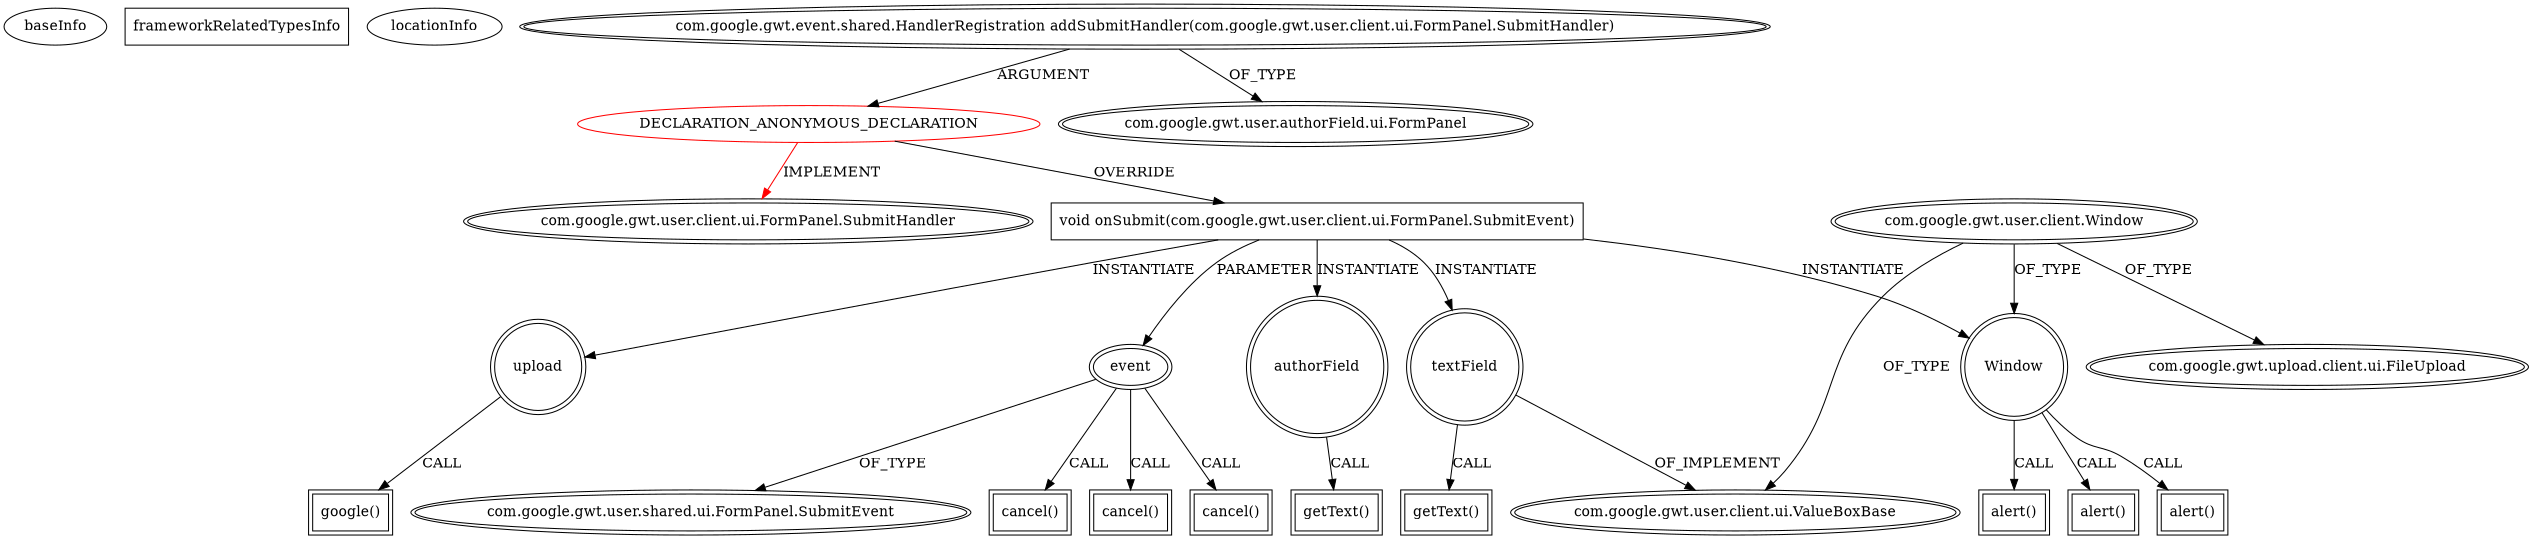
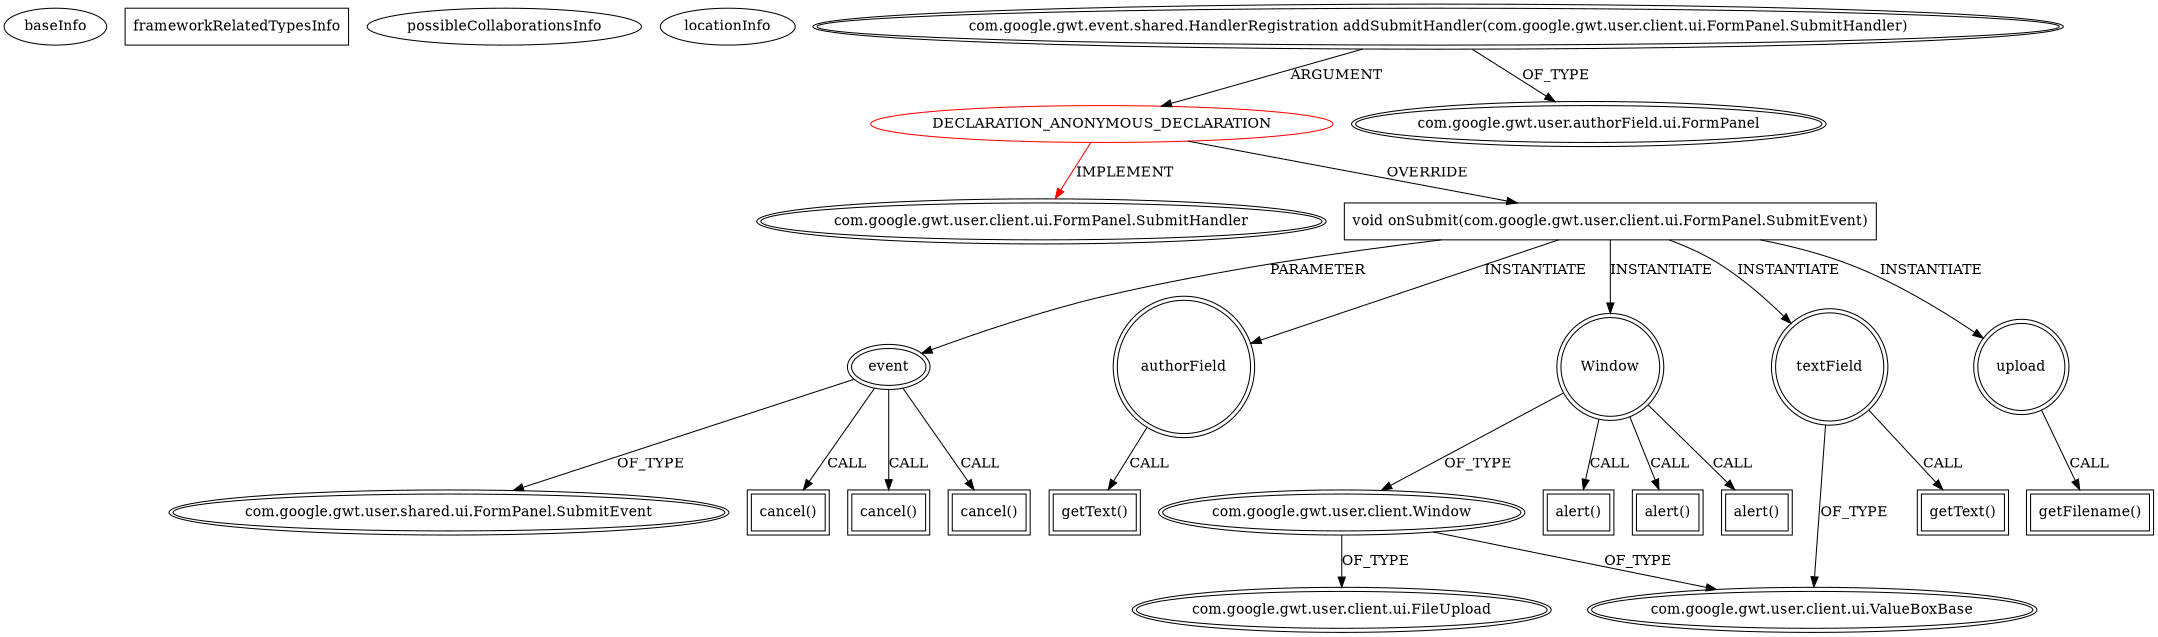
none -> (504, 27)
(2014, 274) -> (1477, 439)
(2307, 367) -> (1342, 610)
(1717, 464) -> (1855, 512)
(351, 512) -> (2090, 512)
